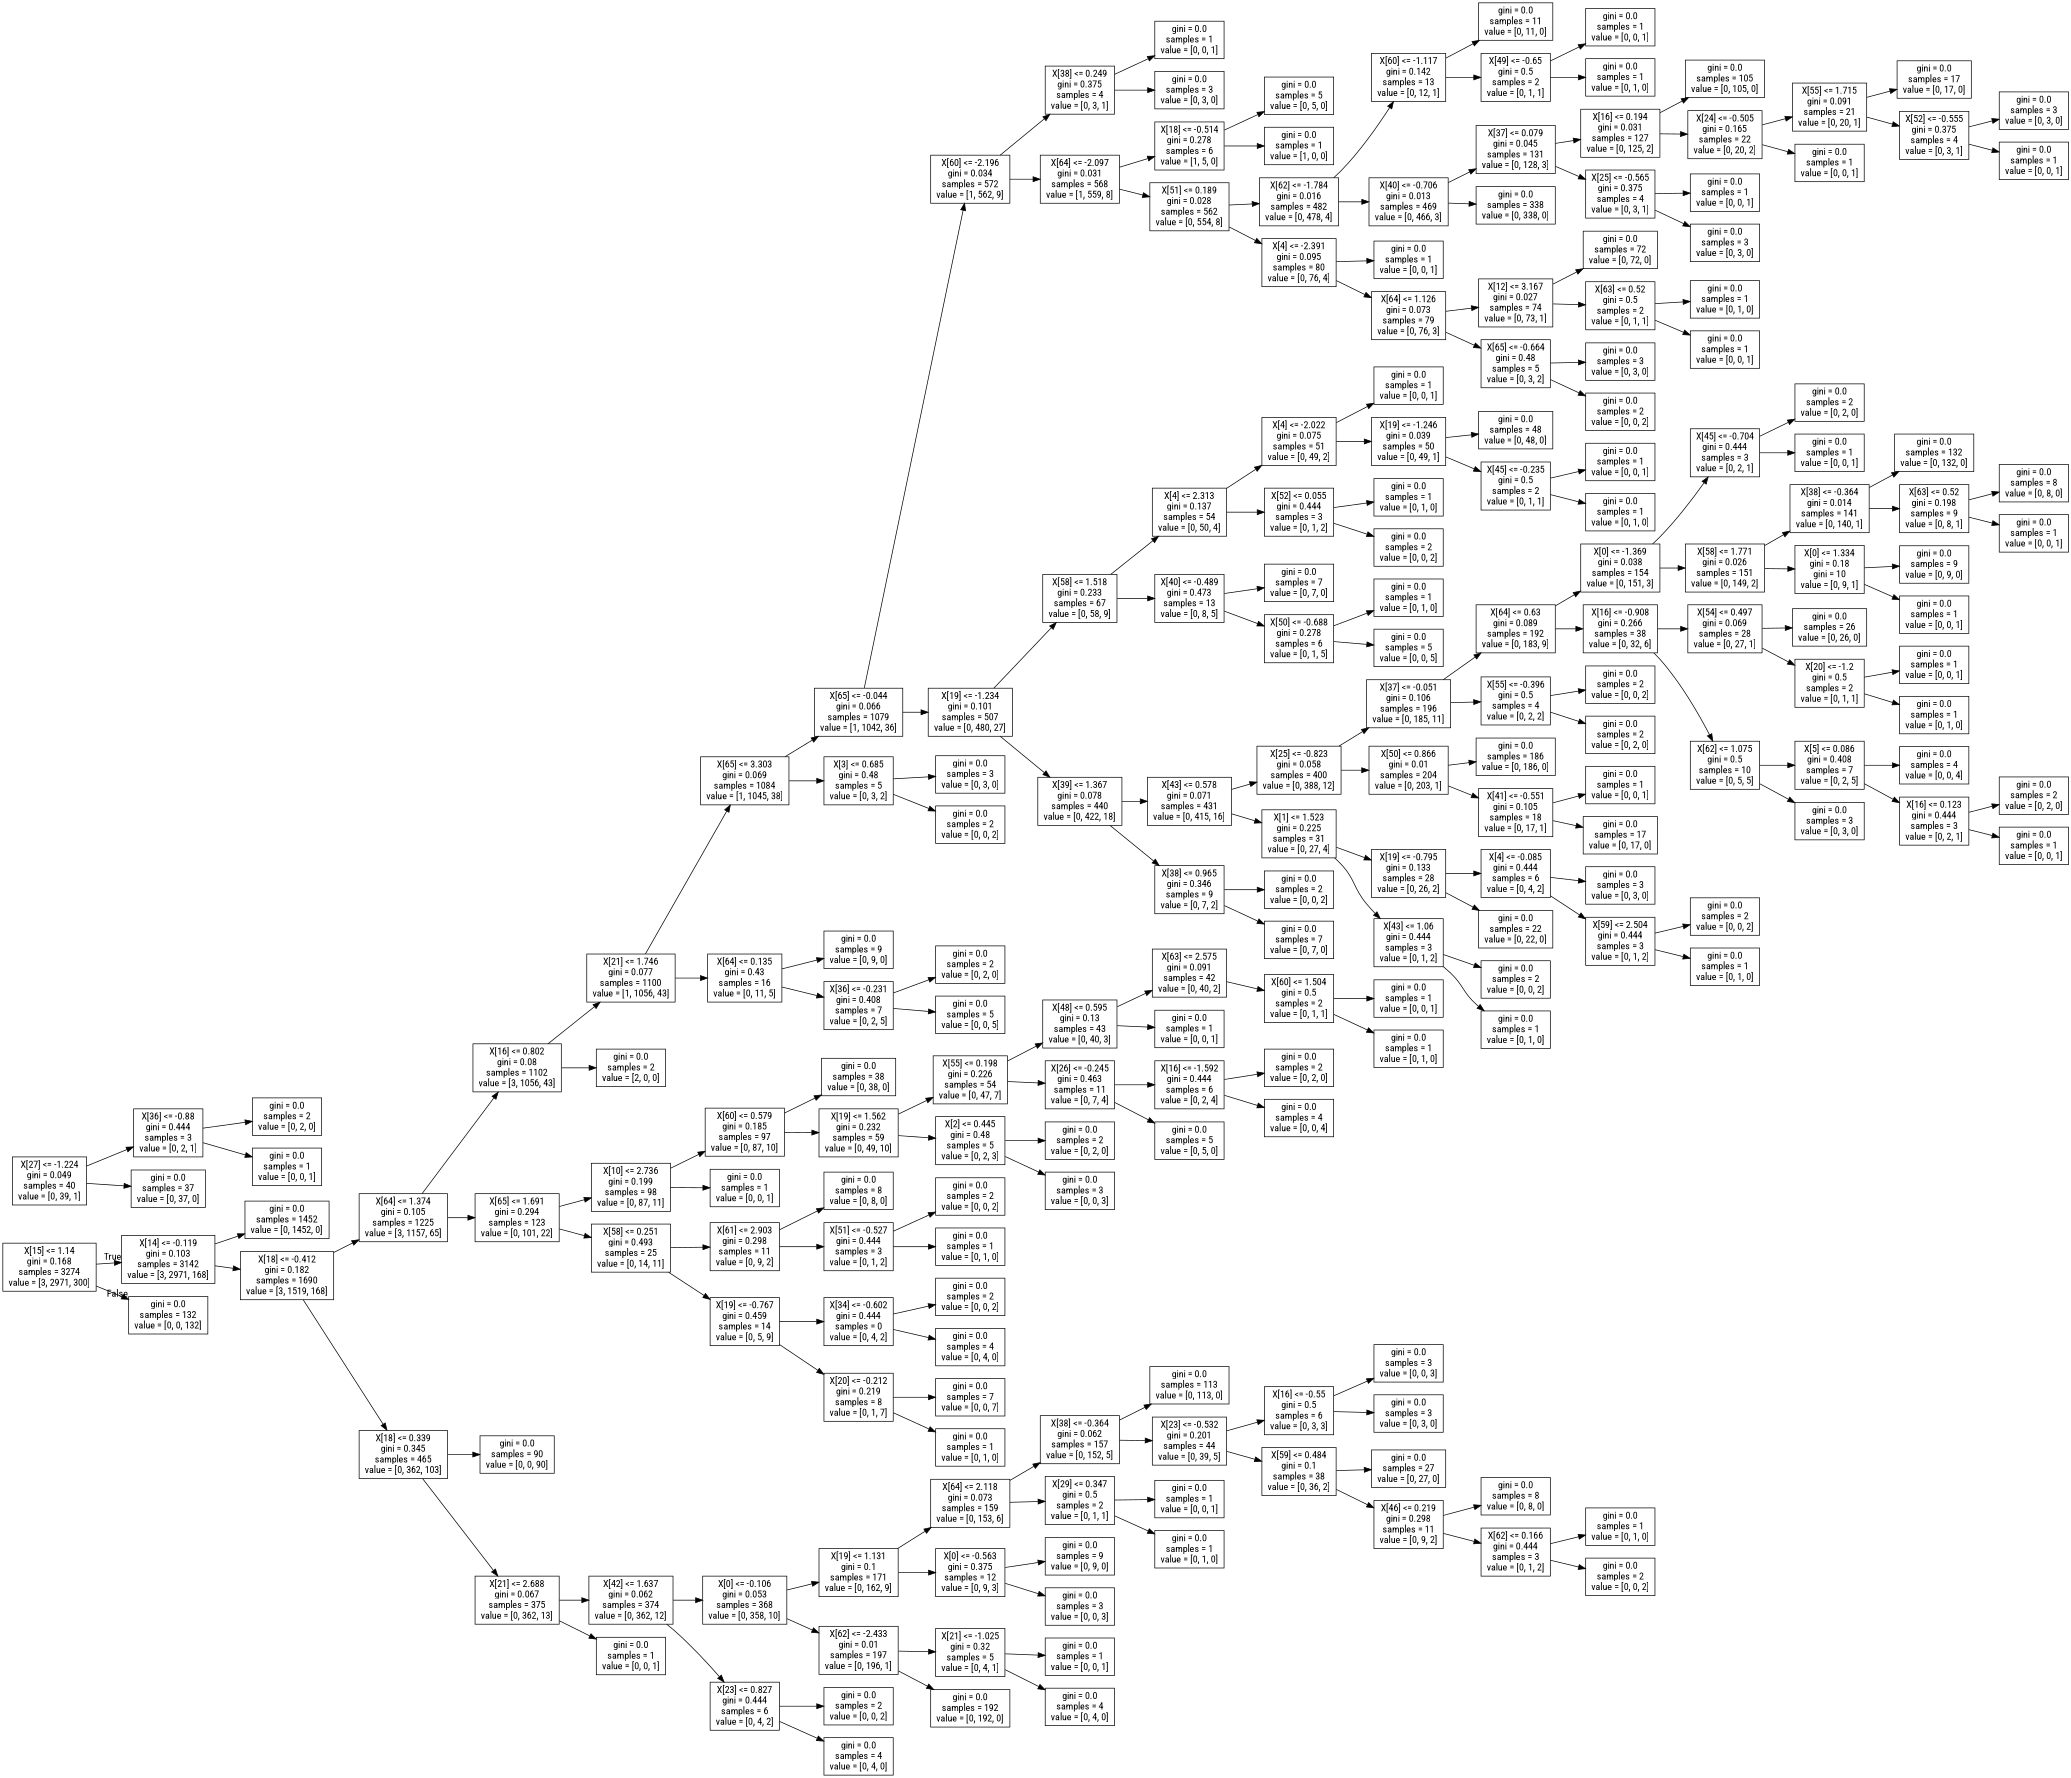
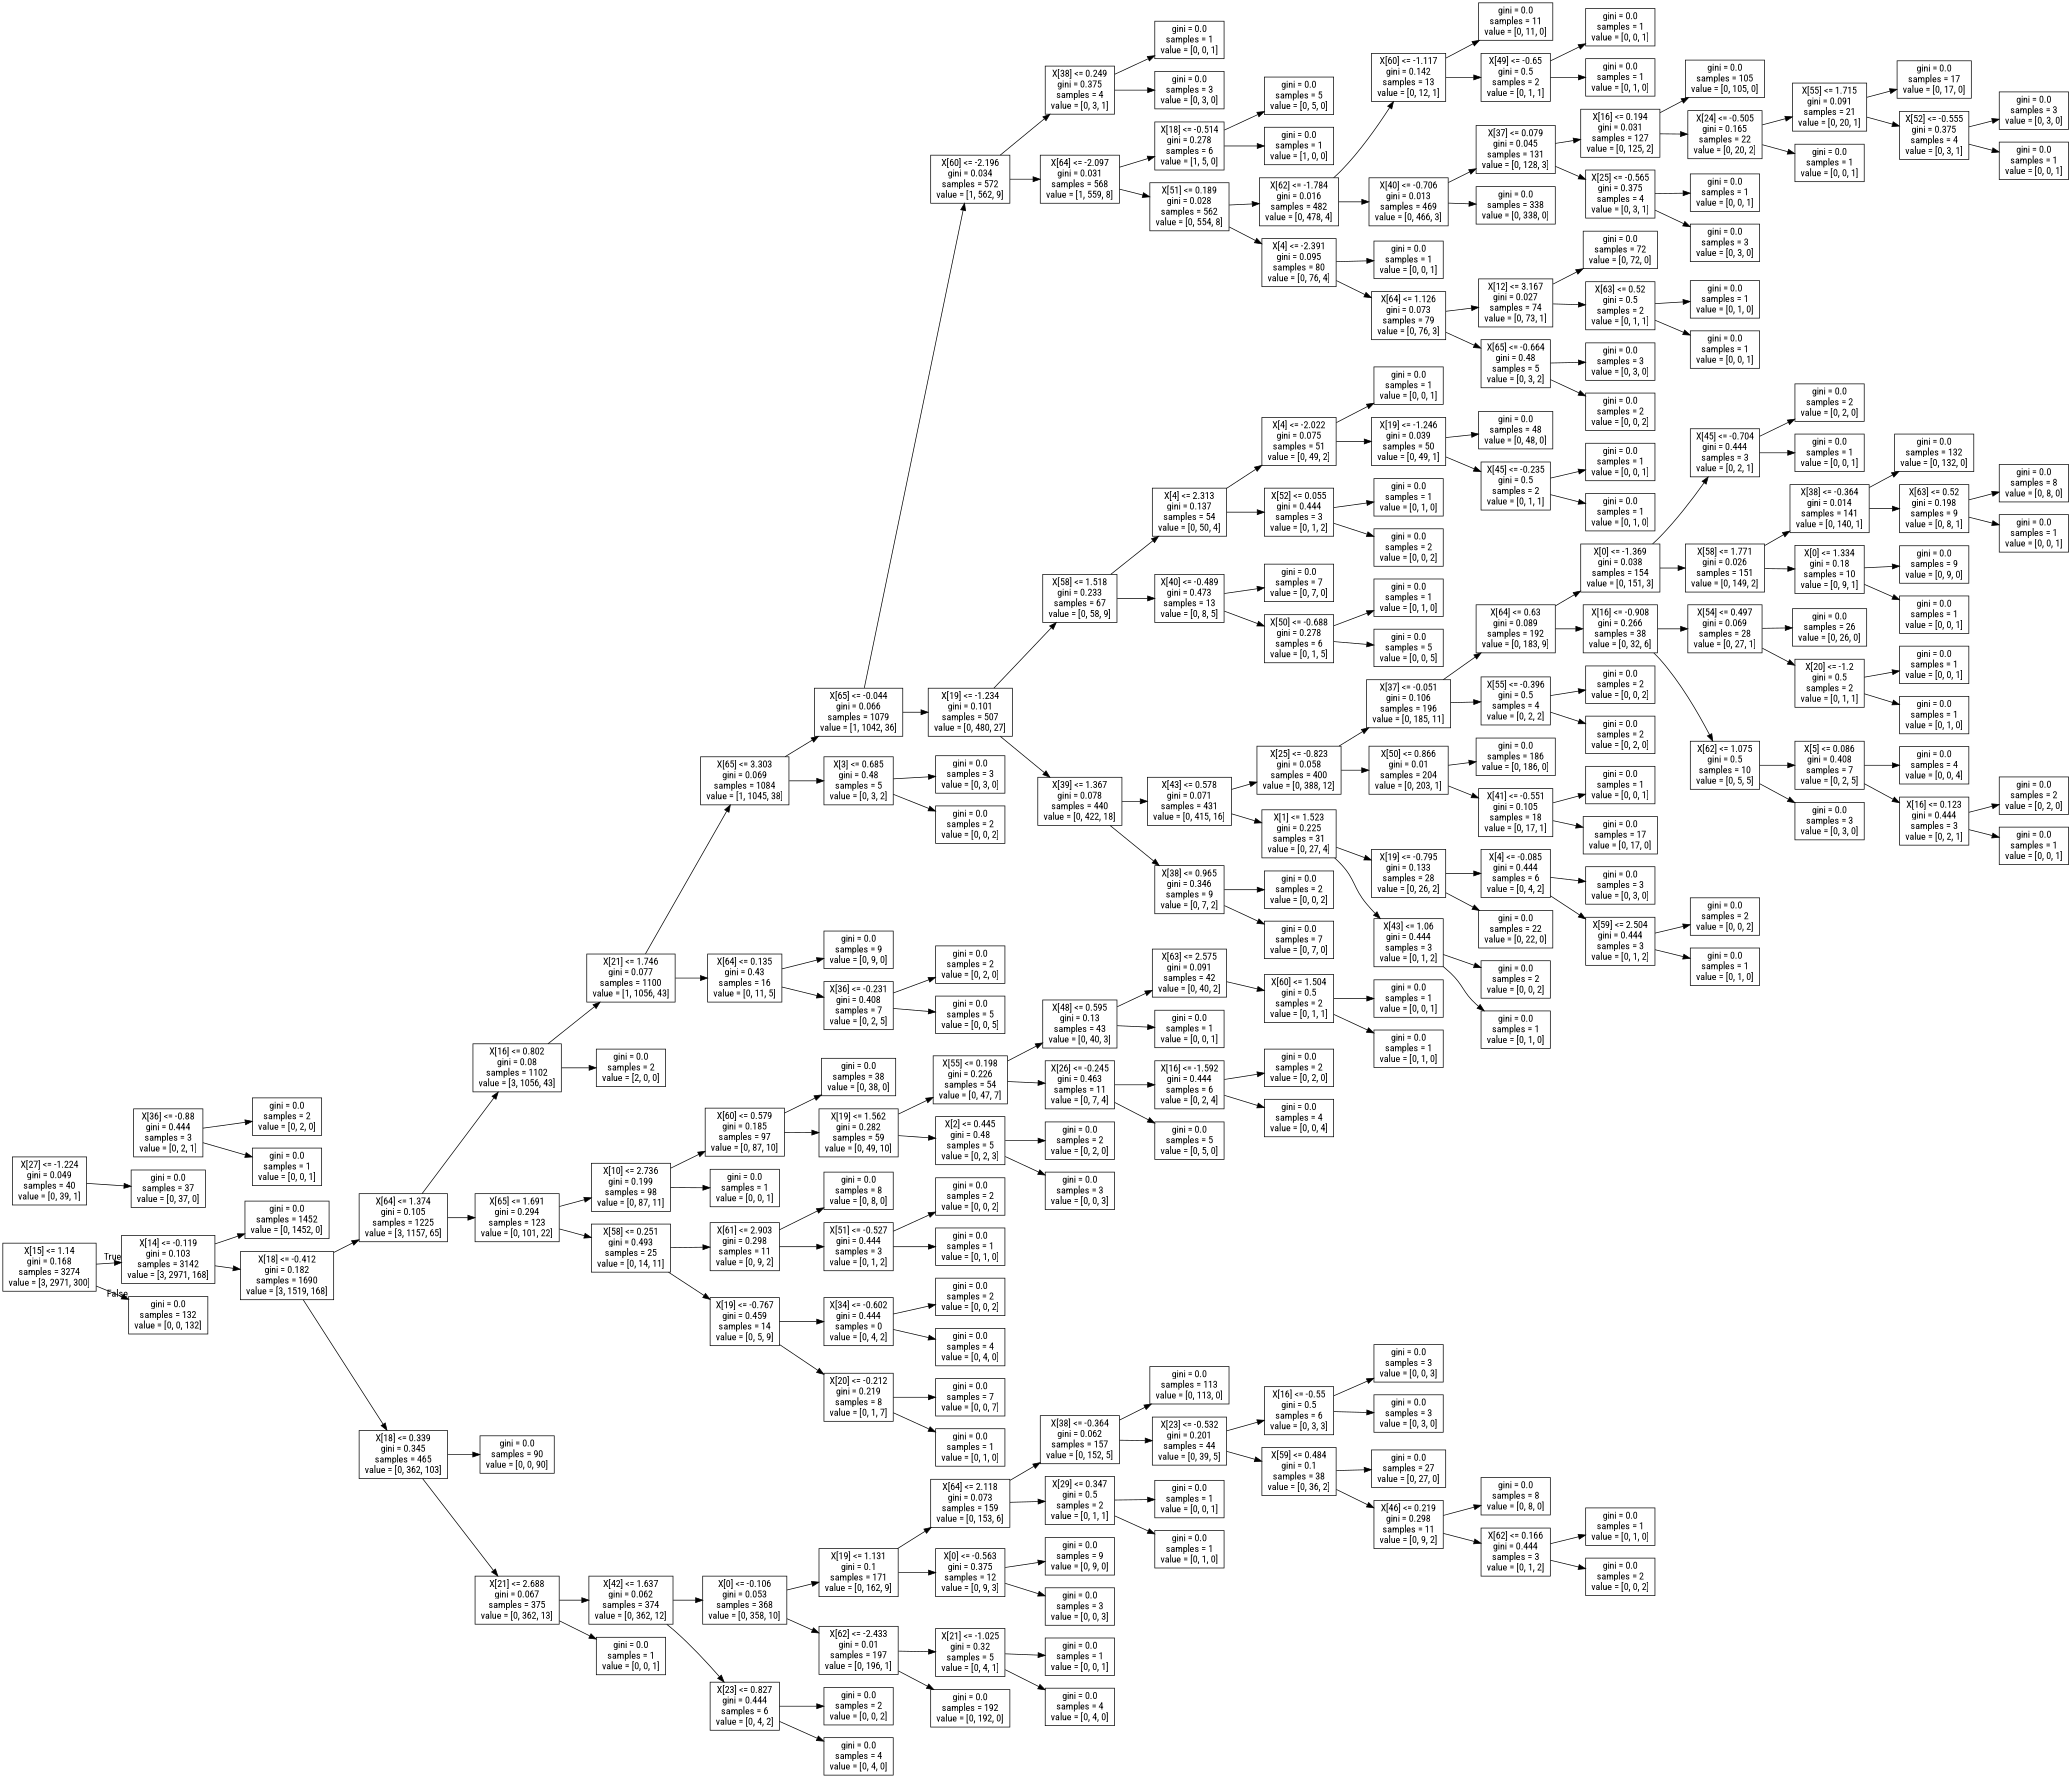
(1830, 569) -> (1830, 569)
(859, 1133) -> (859, 1133)
(107, 1158) -> none
